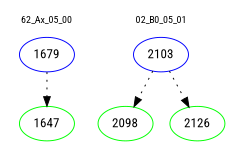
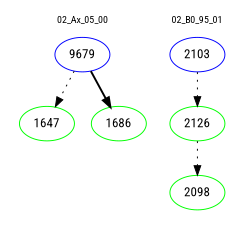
(47, 21) -> (83, 21)
(161, 21) -> (197, 21)
(47, 55) -> (82, 55)
(146, 85) -> (197, 153)
none -> (119, 124)
